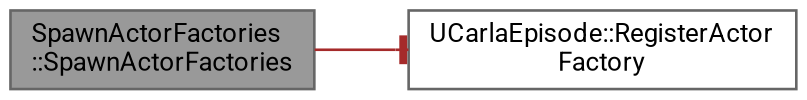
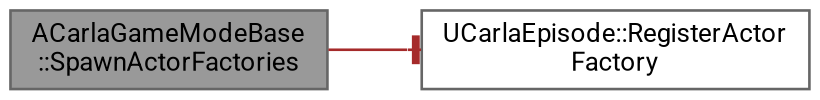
(162, 50) -> (169, 50)
